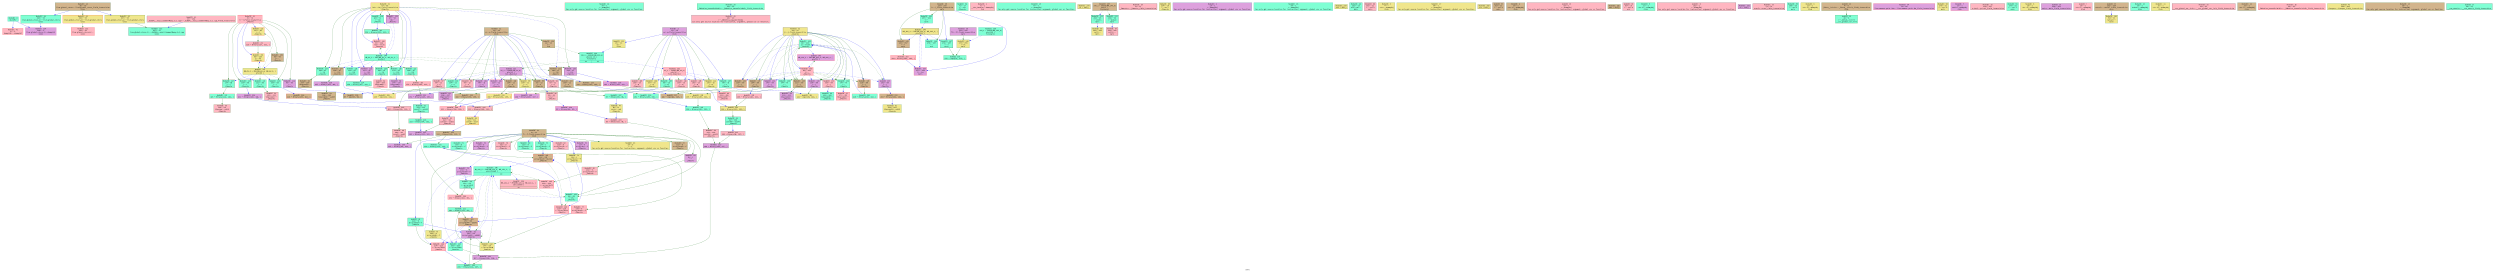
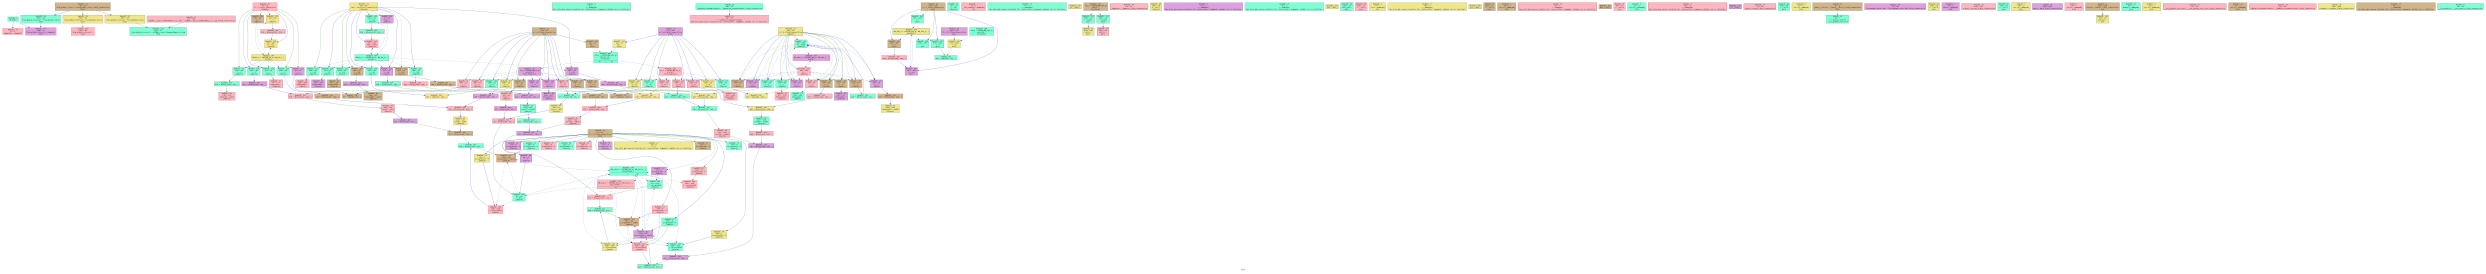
(425, 139) -> (432, 127)
